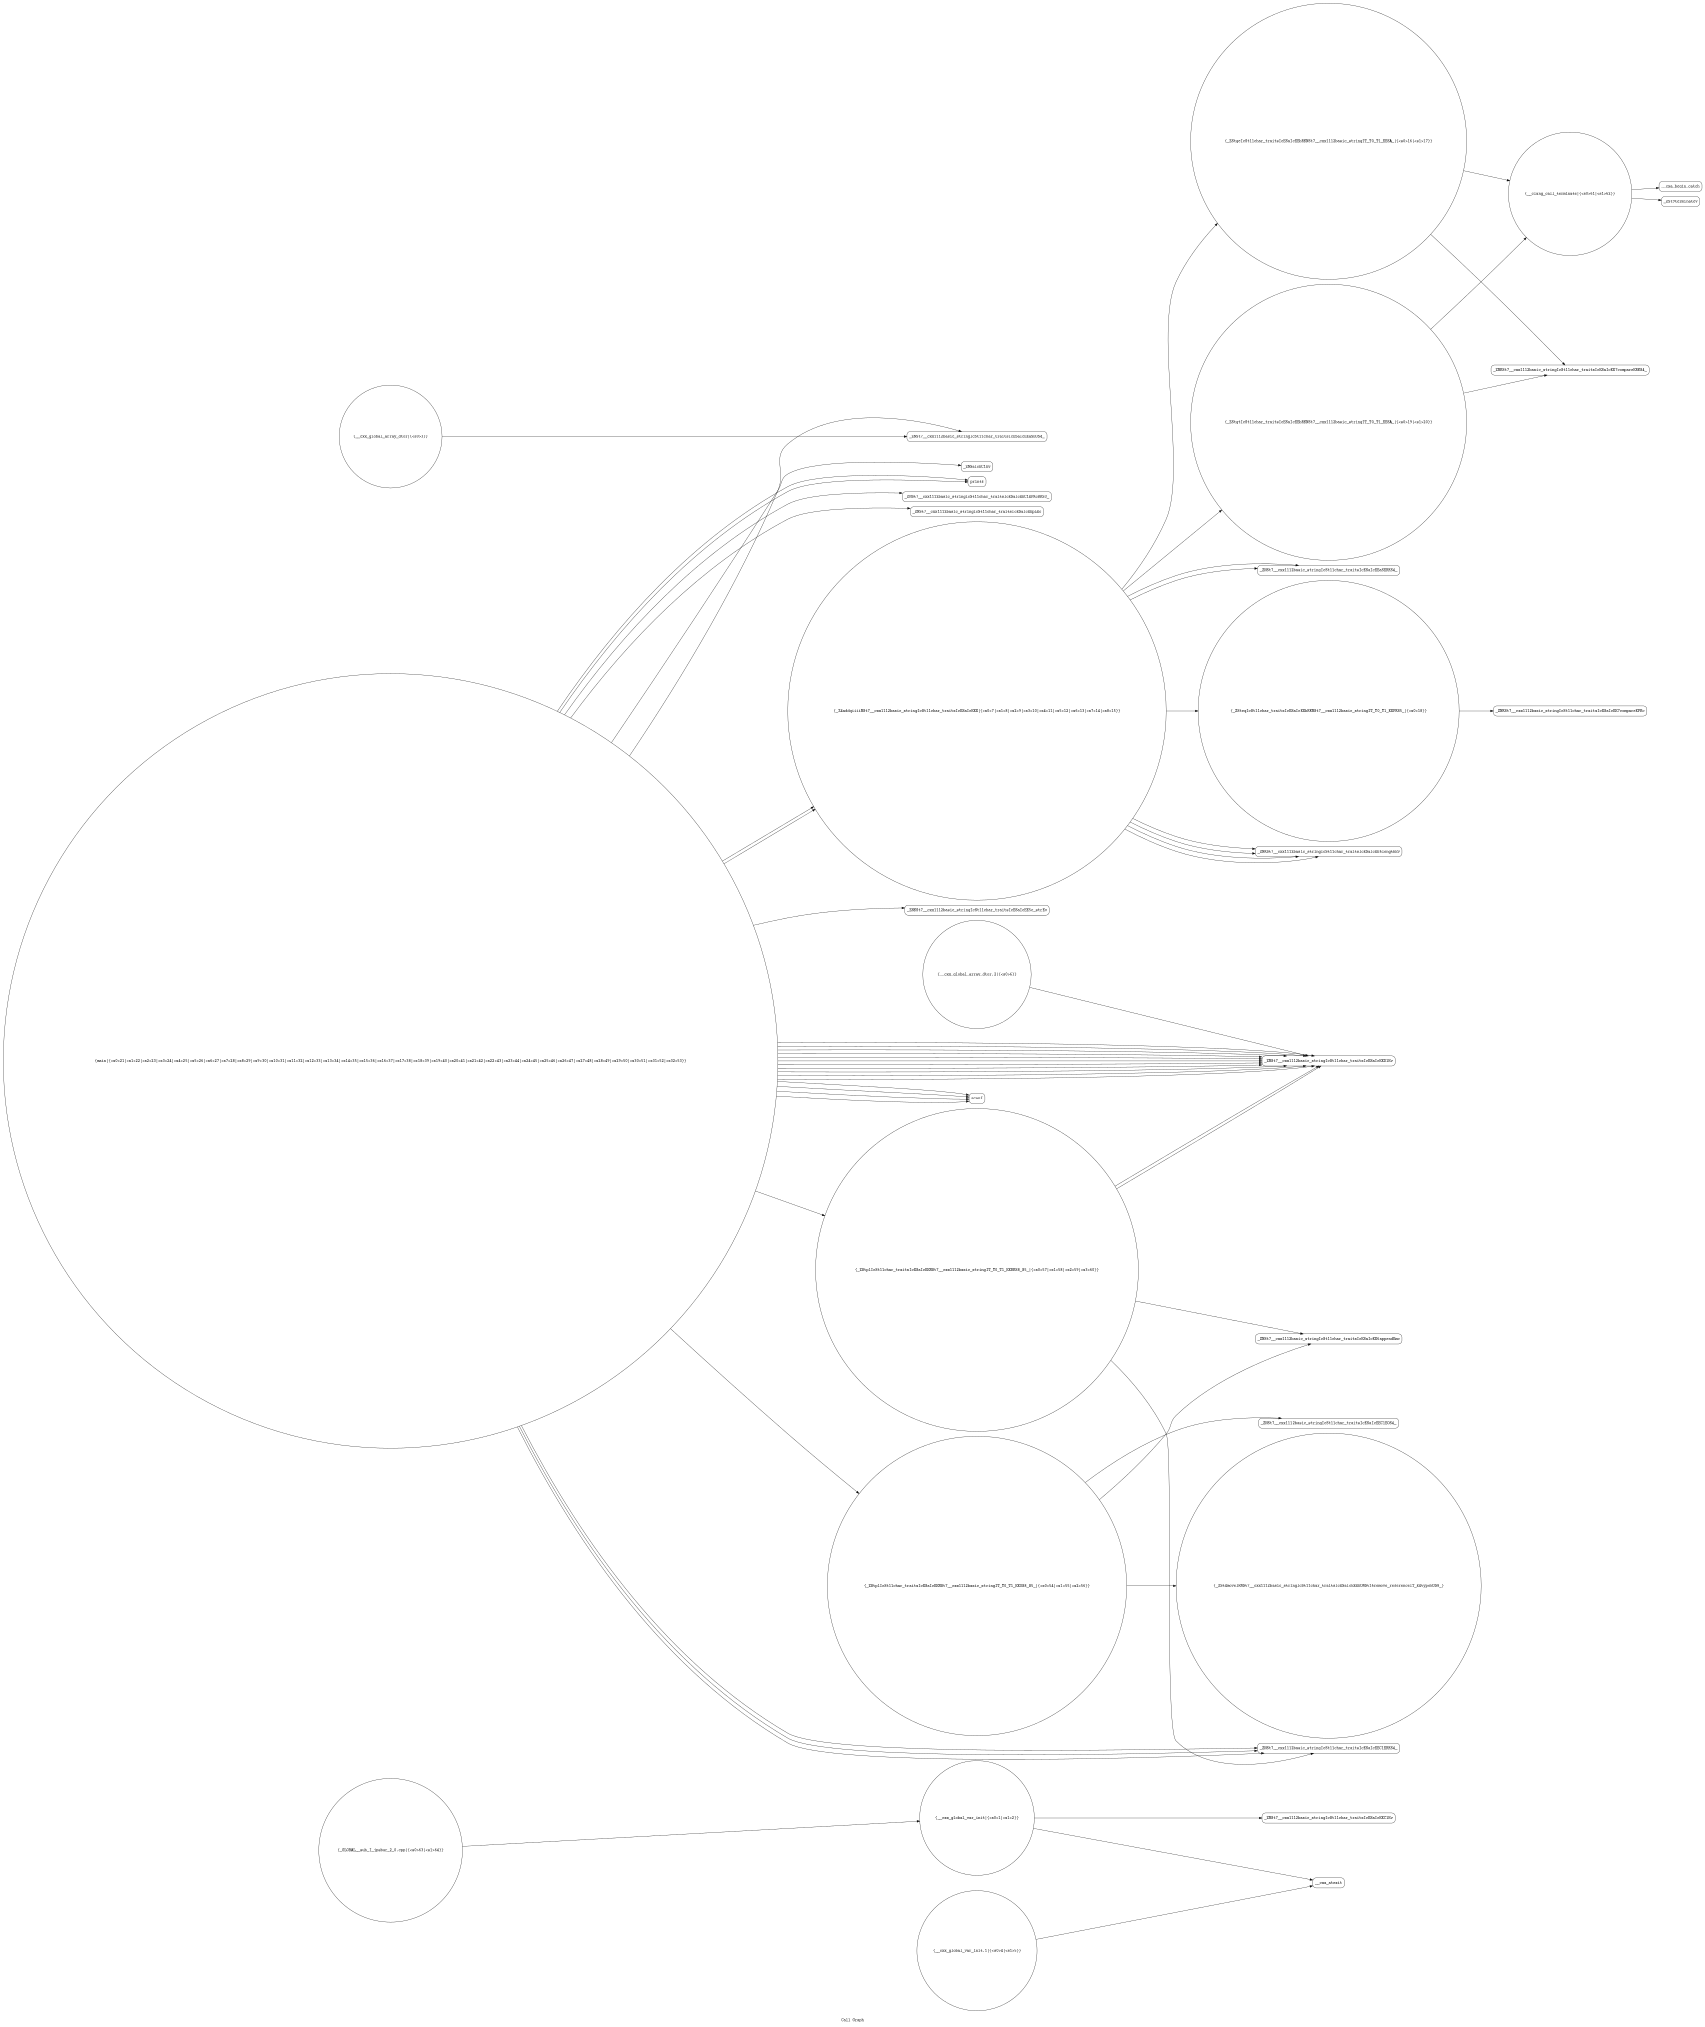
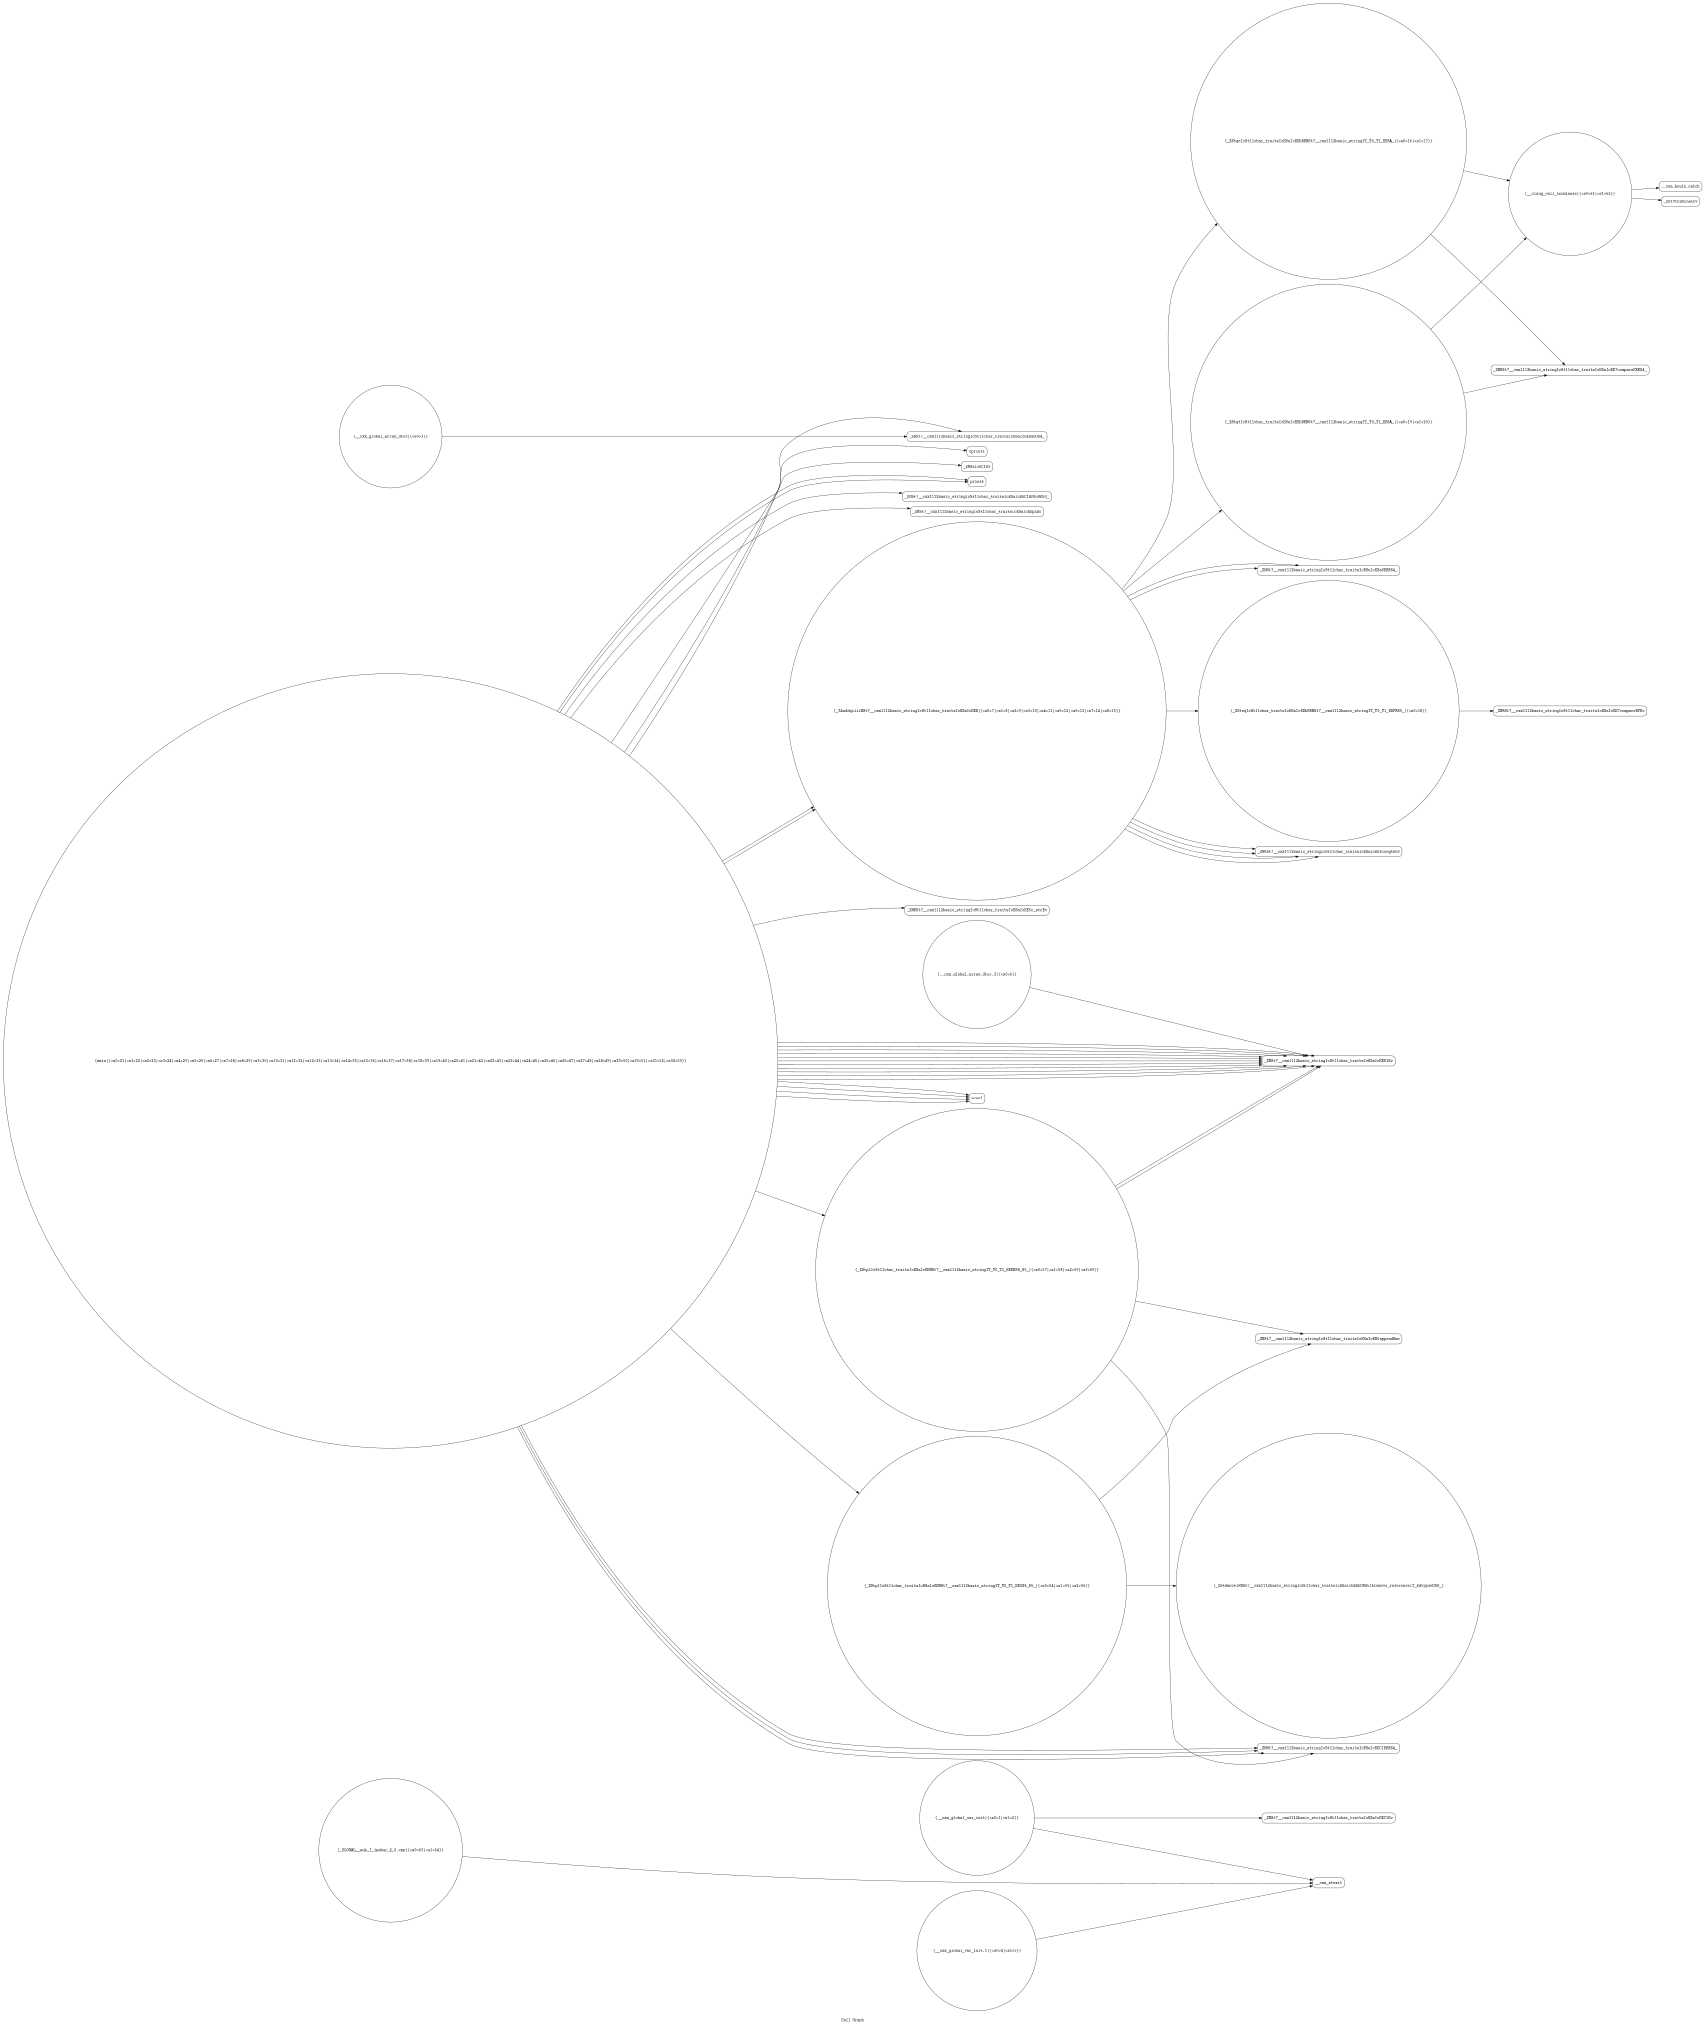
none -> (977, 452)
(1329, 1423) -> none
(690, 1834) -> (886, 1881)
